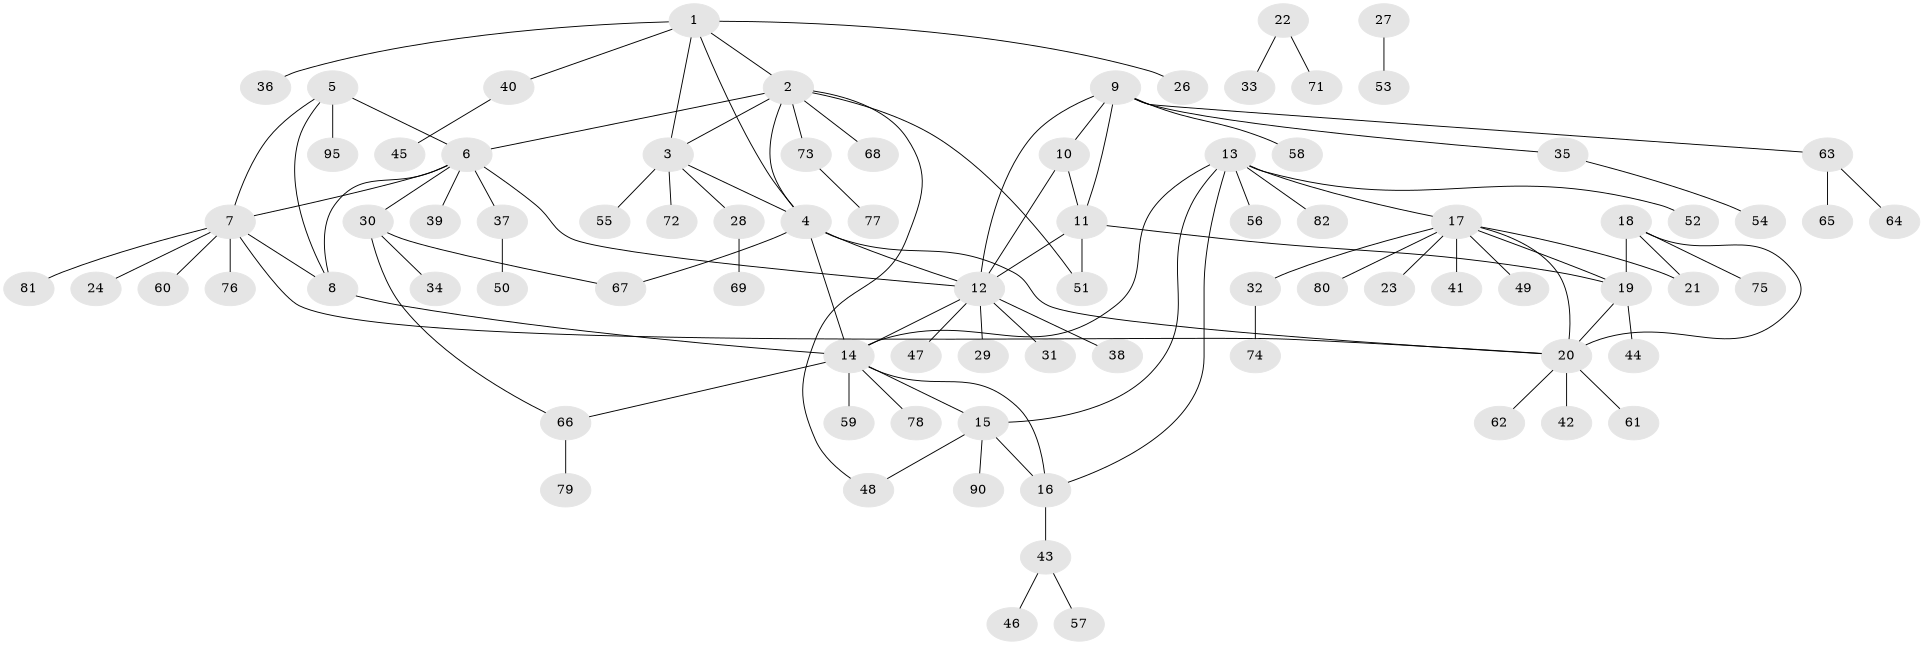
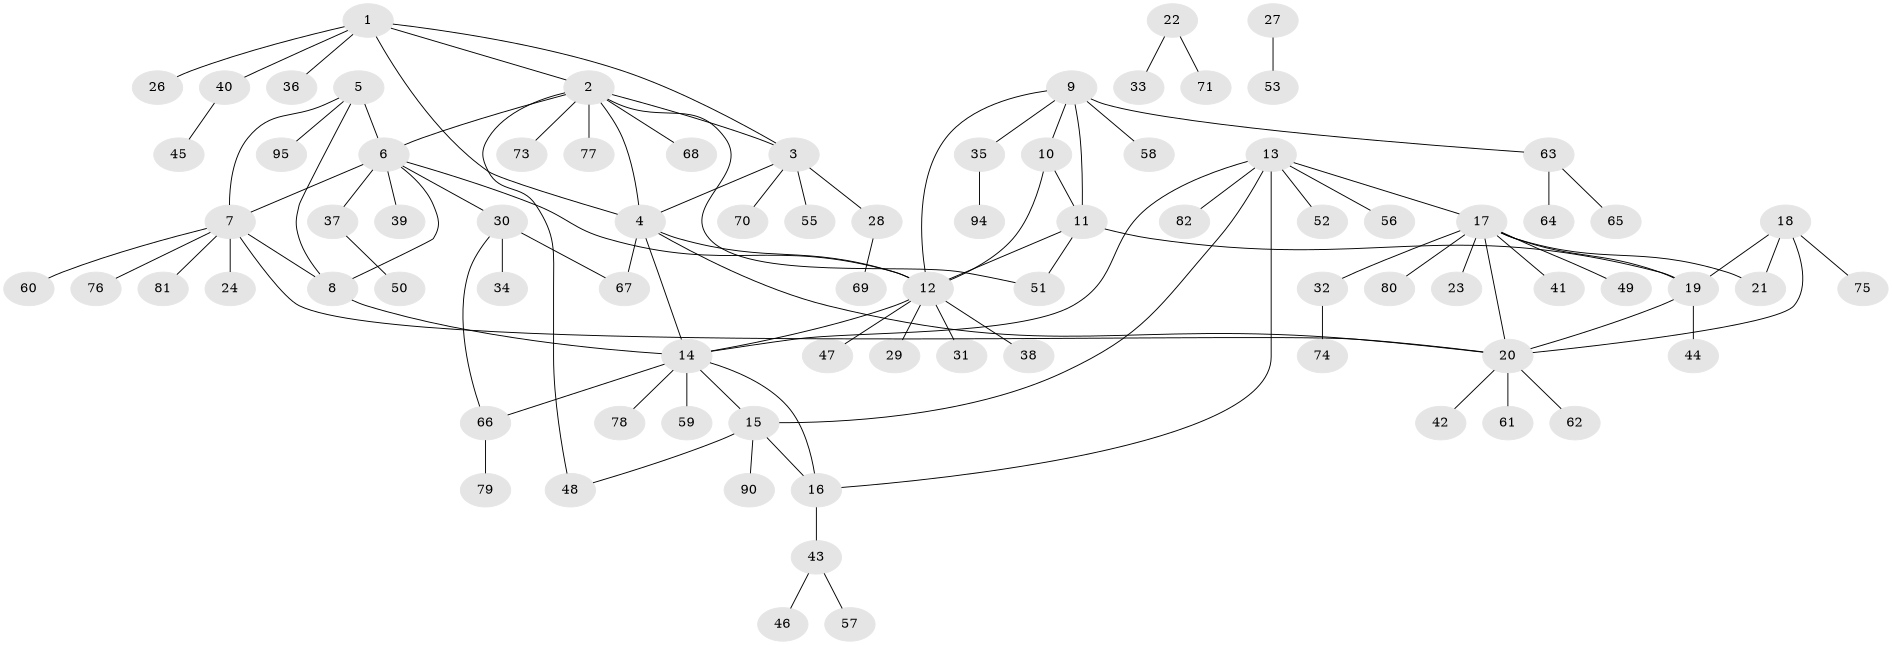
(840, 188) -> (589, 121)
(672, 222) -> (743, 222)
(1760, 222) -> (979, 222)
